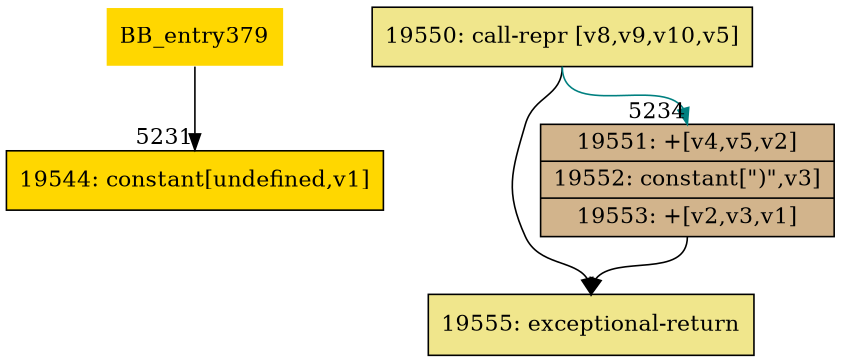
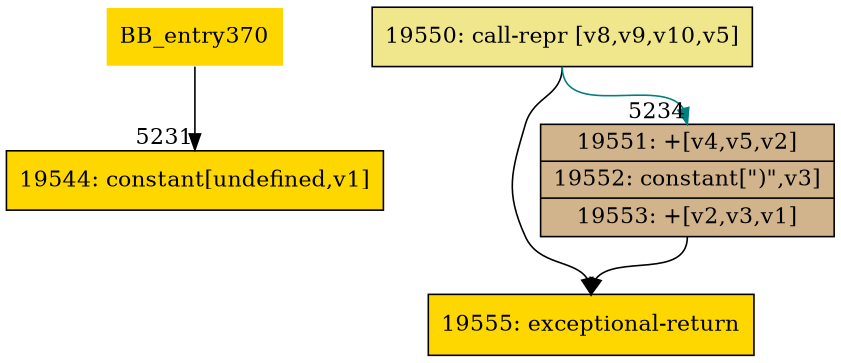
(195, 37) -> (195, 37)
(591, 325) -> (591, 325)
